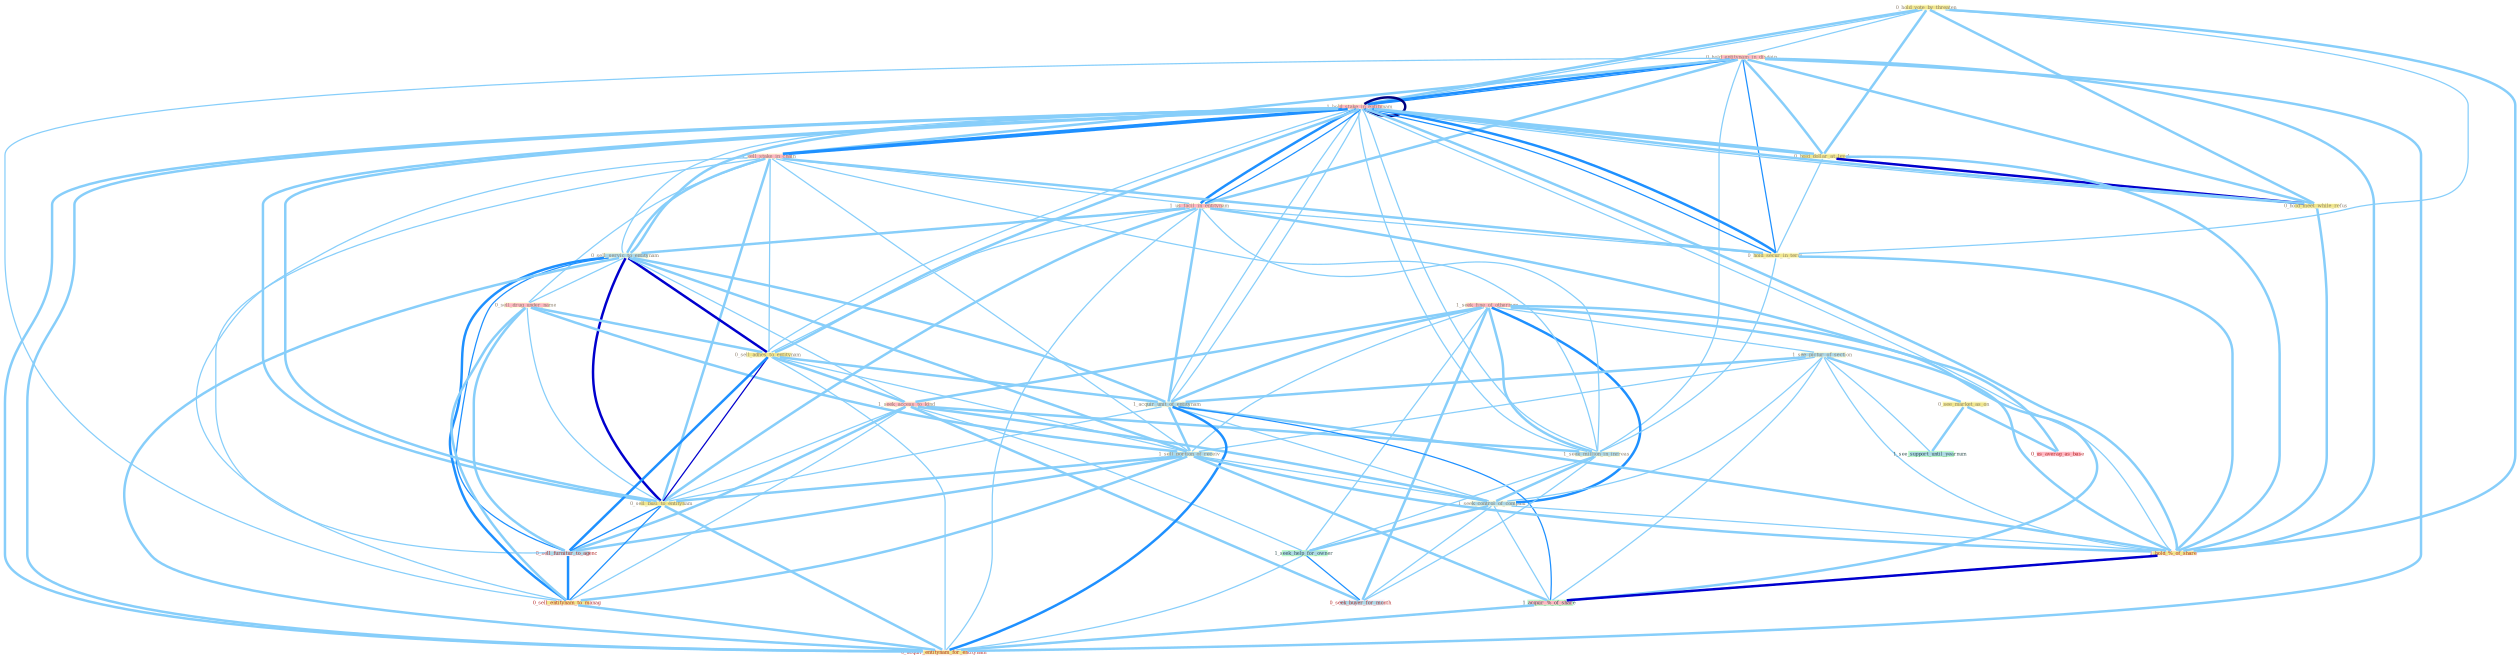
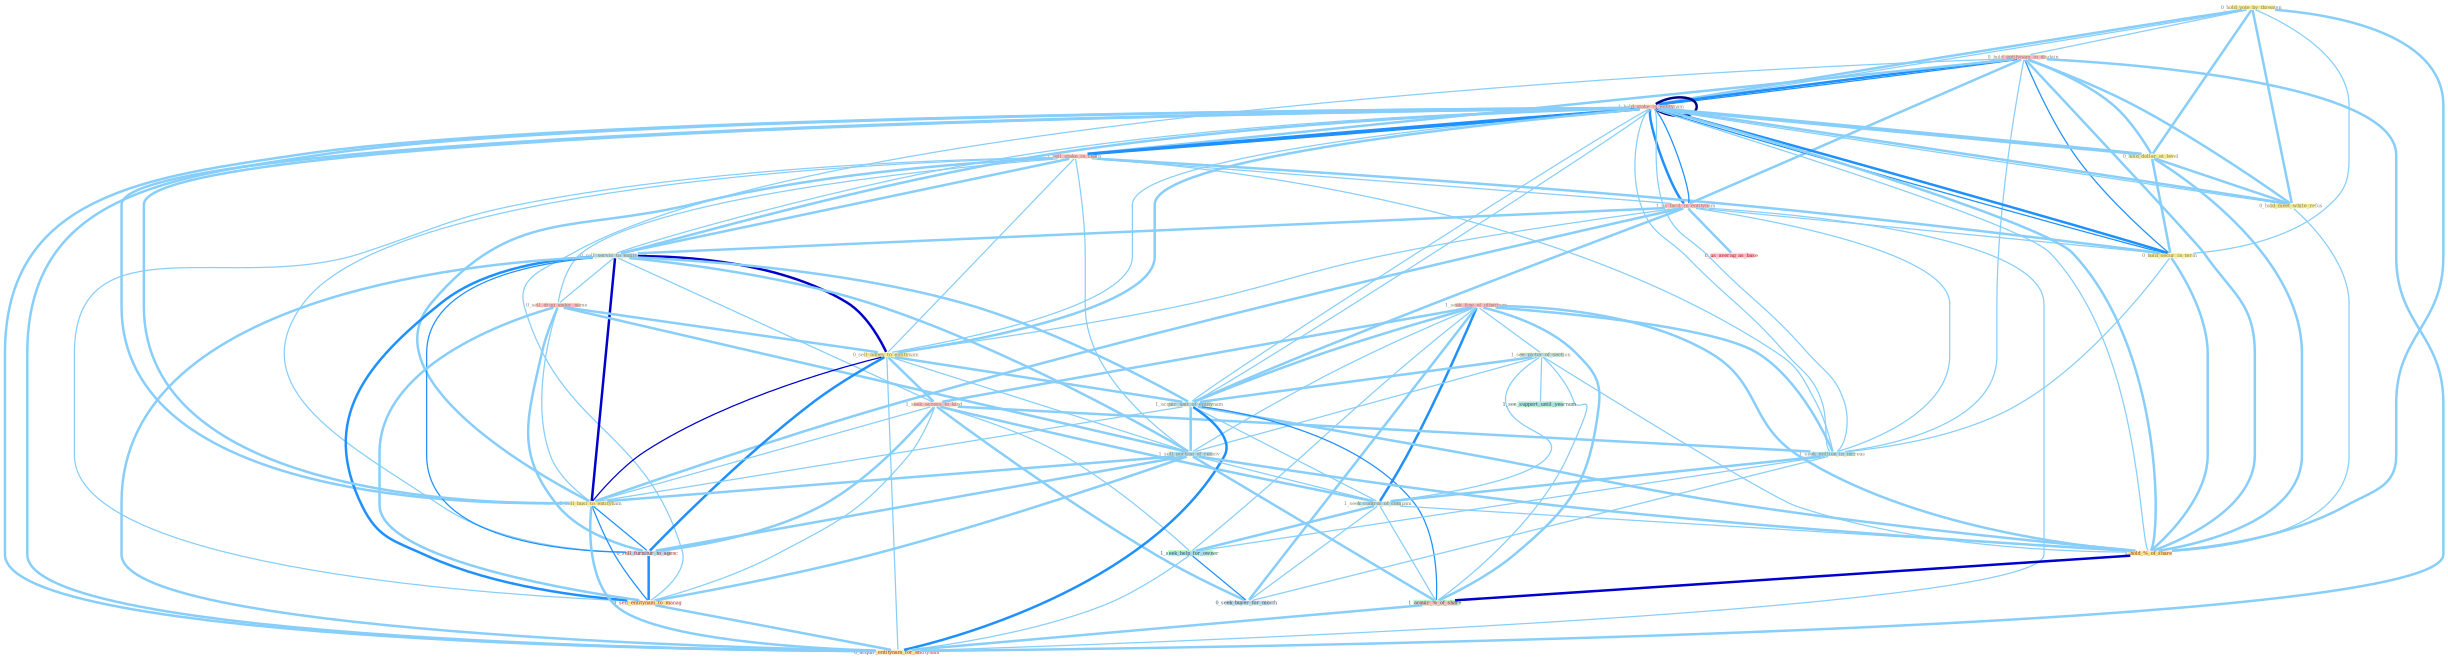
(2070, 181) -> (2222, 181)
(1800, 206) -> (2164, 220)
(1965, 404) -> none
(2327, 424) -> (2349, 433)
(1362, 603) -> (1248, 603)
